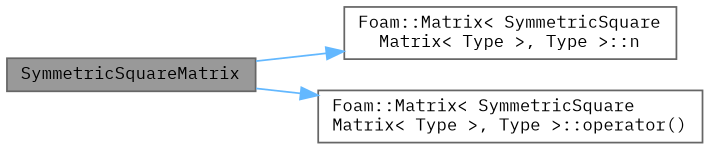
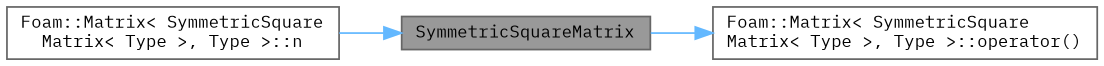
(291, 57) -> (361, 33)
